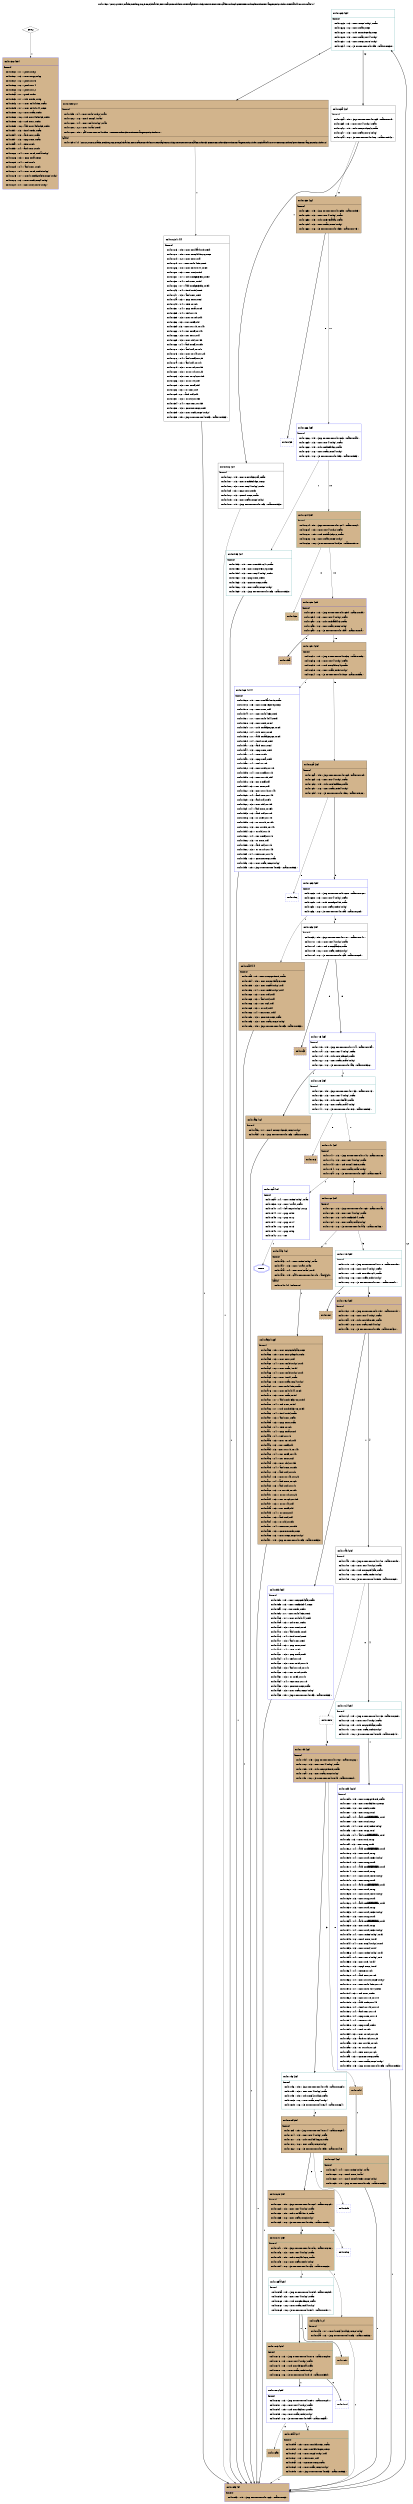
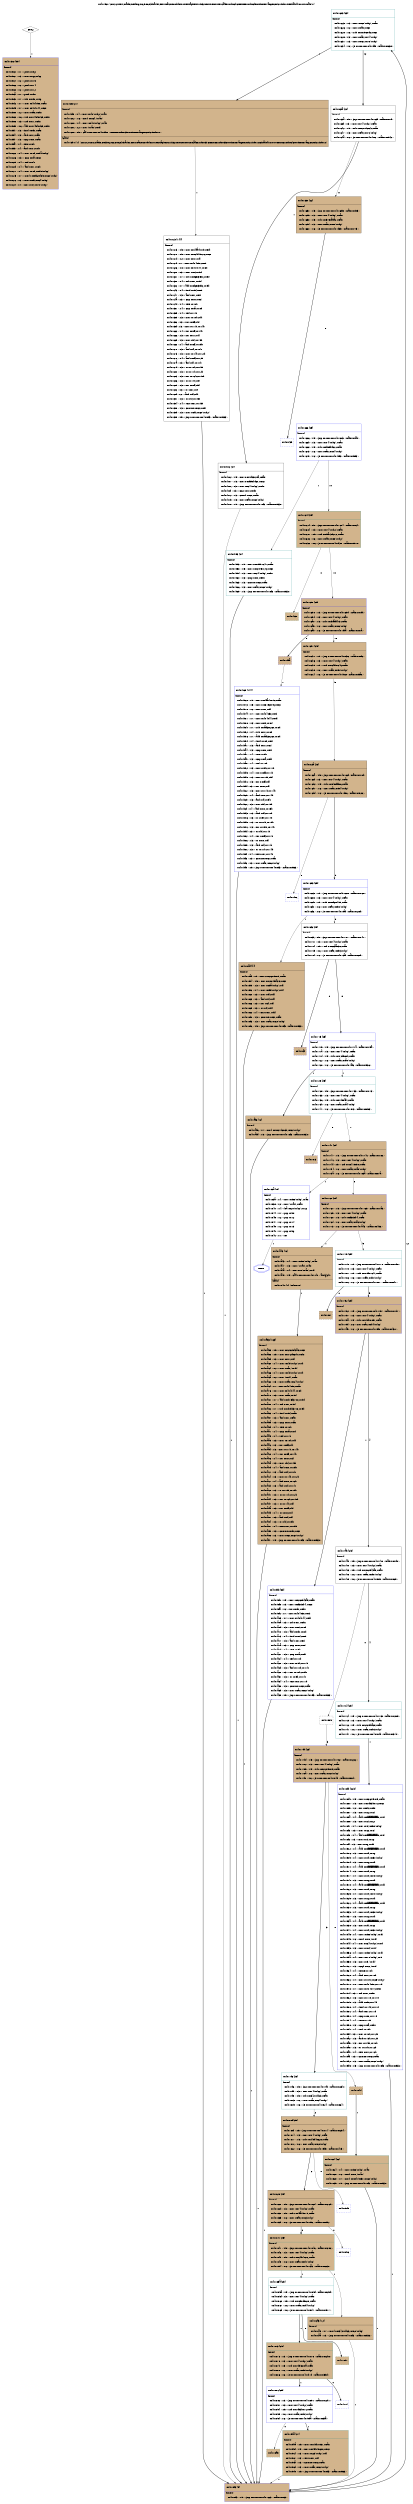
(329, 328) -> none
(304, 682) -> (283, 674)
